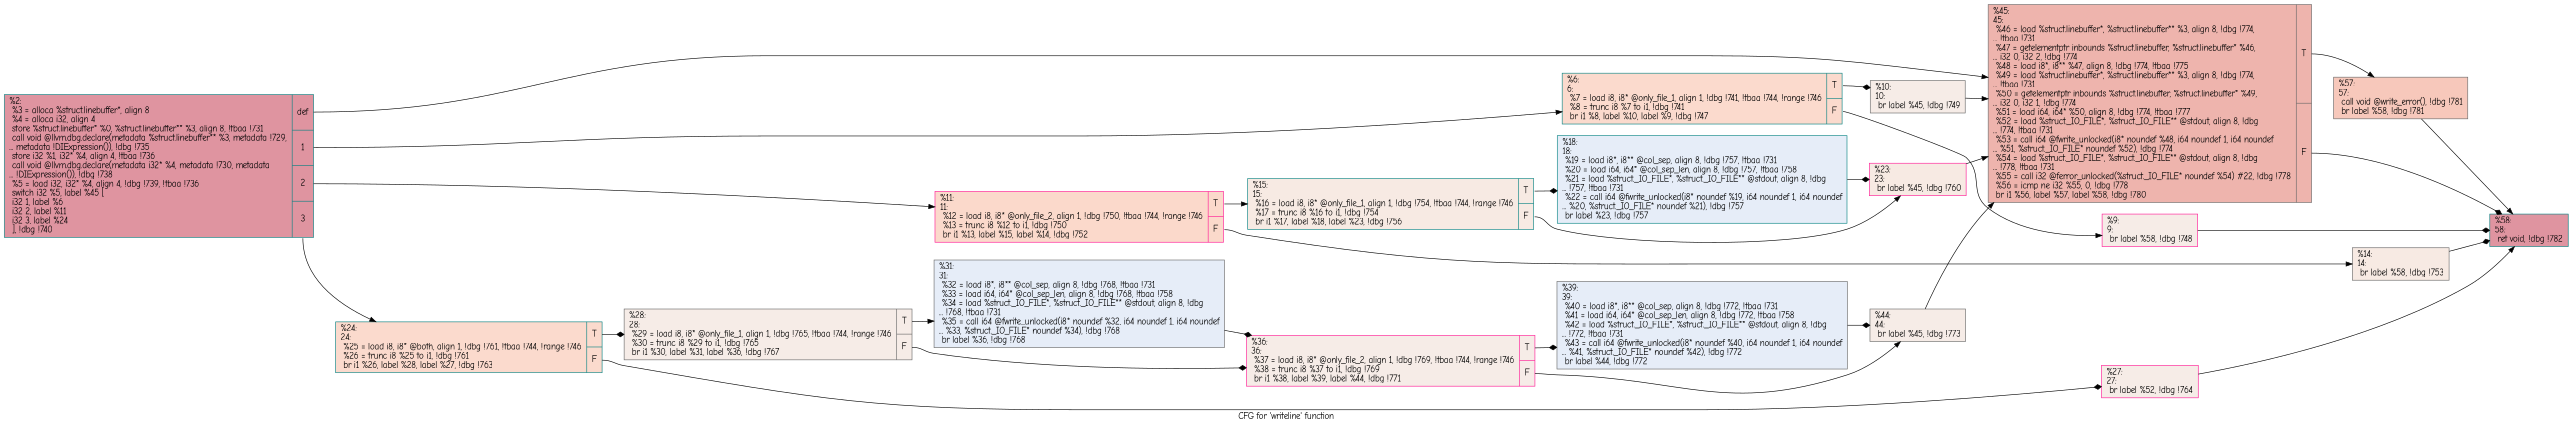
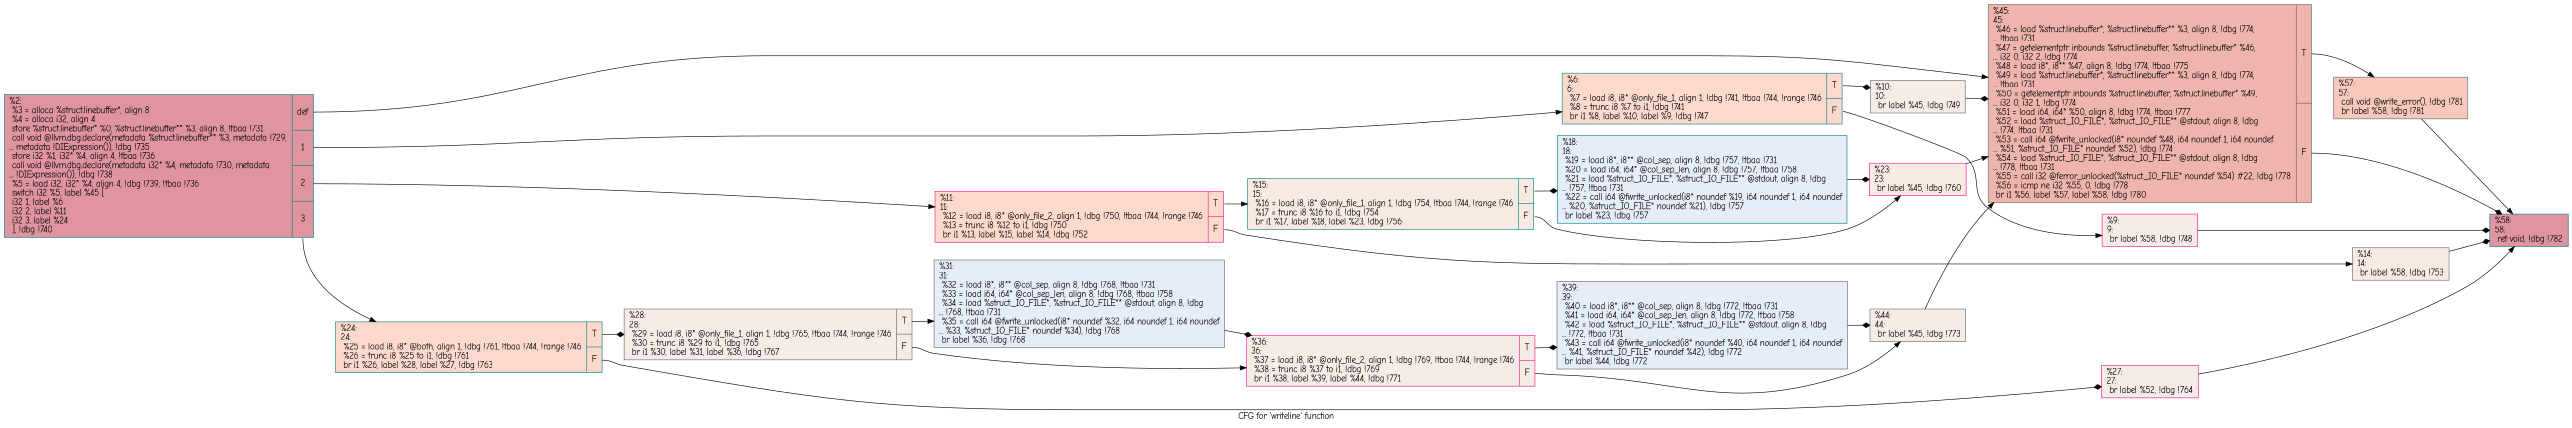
(1974, 98) -> (1973, 98)
(1075, 366) -> (1075, 366)
